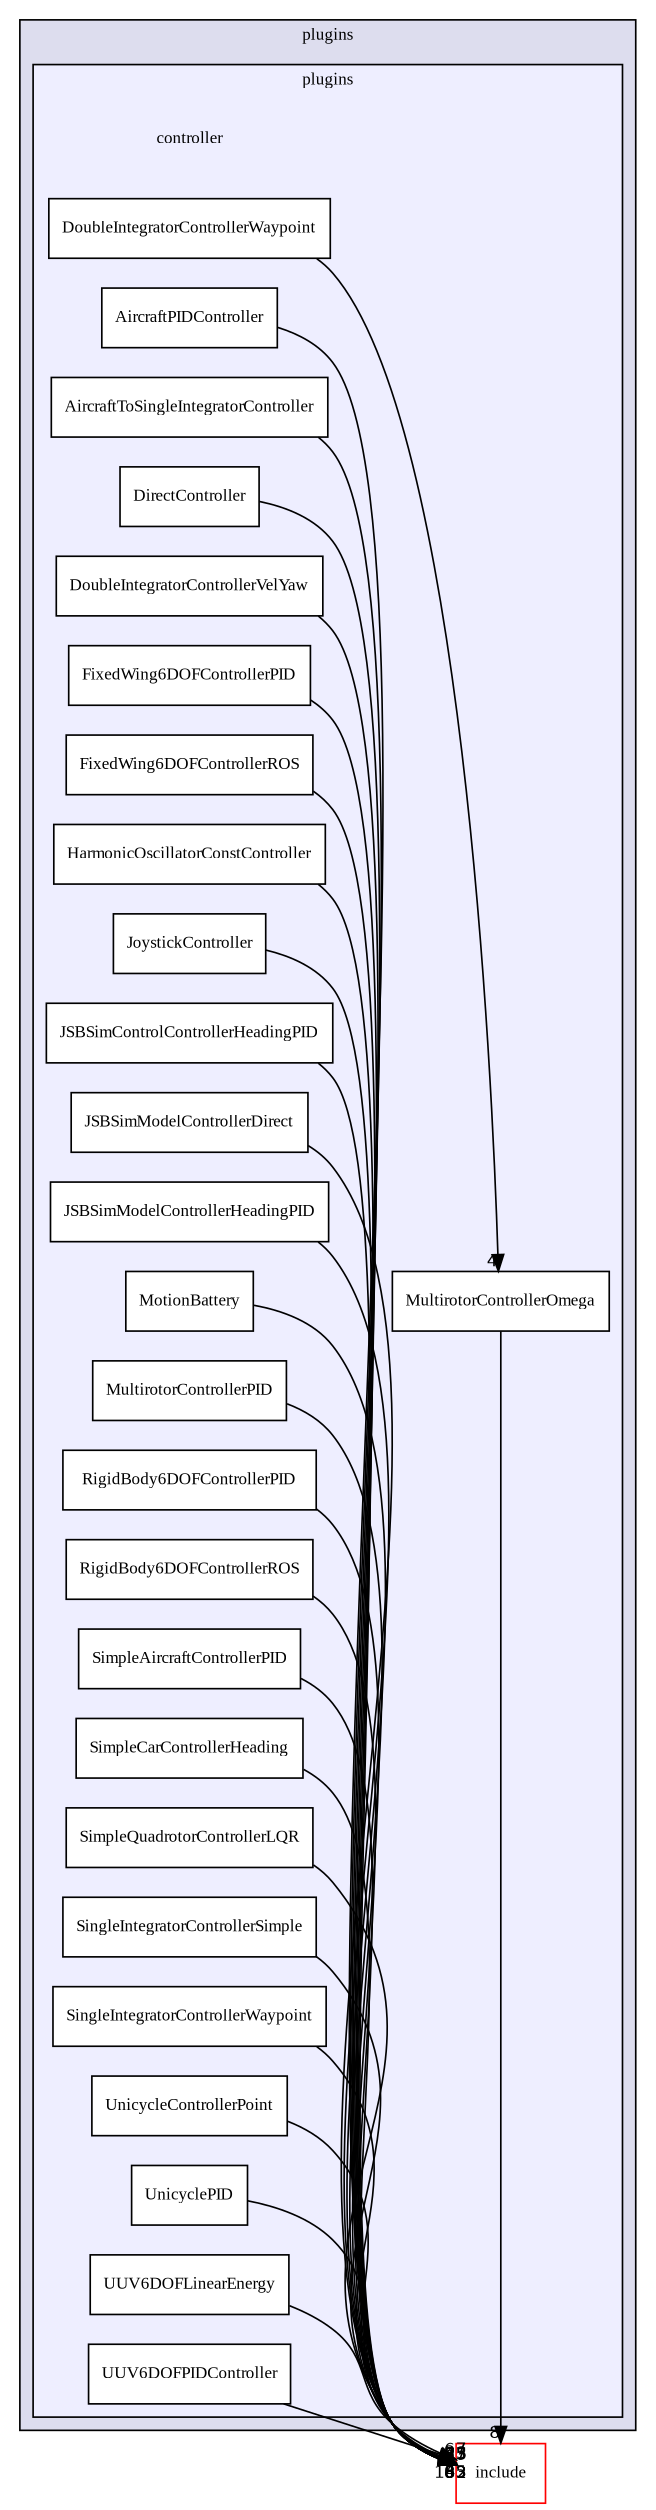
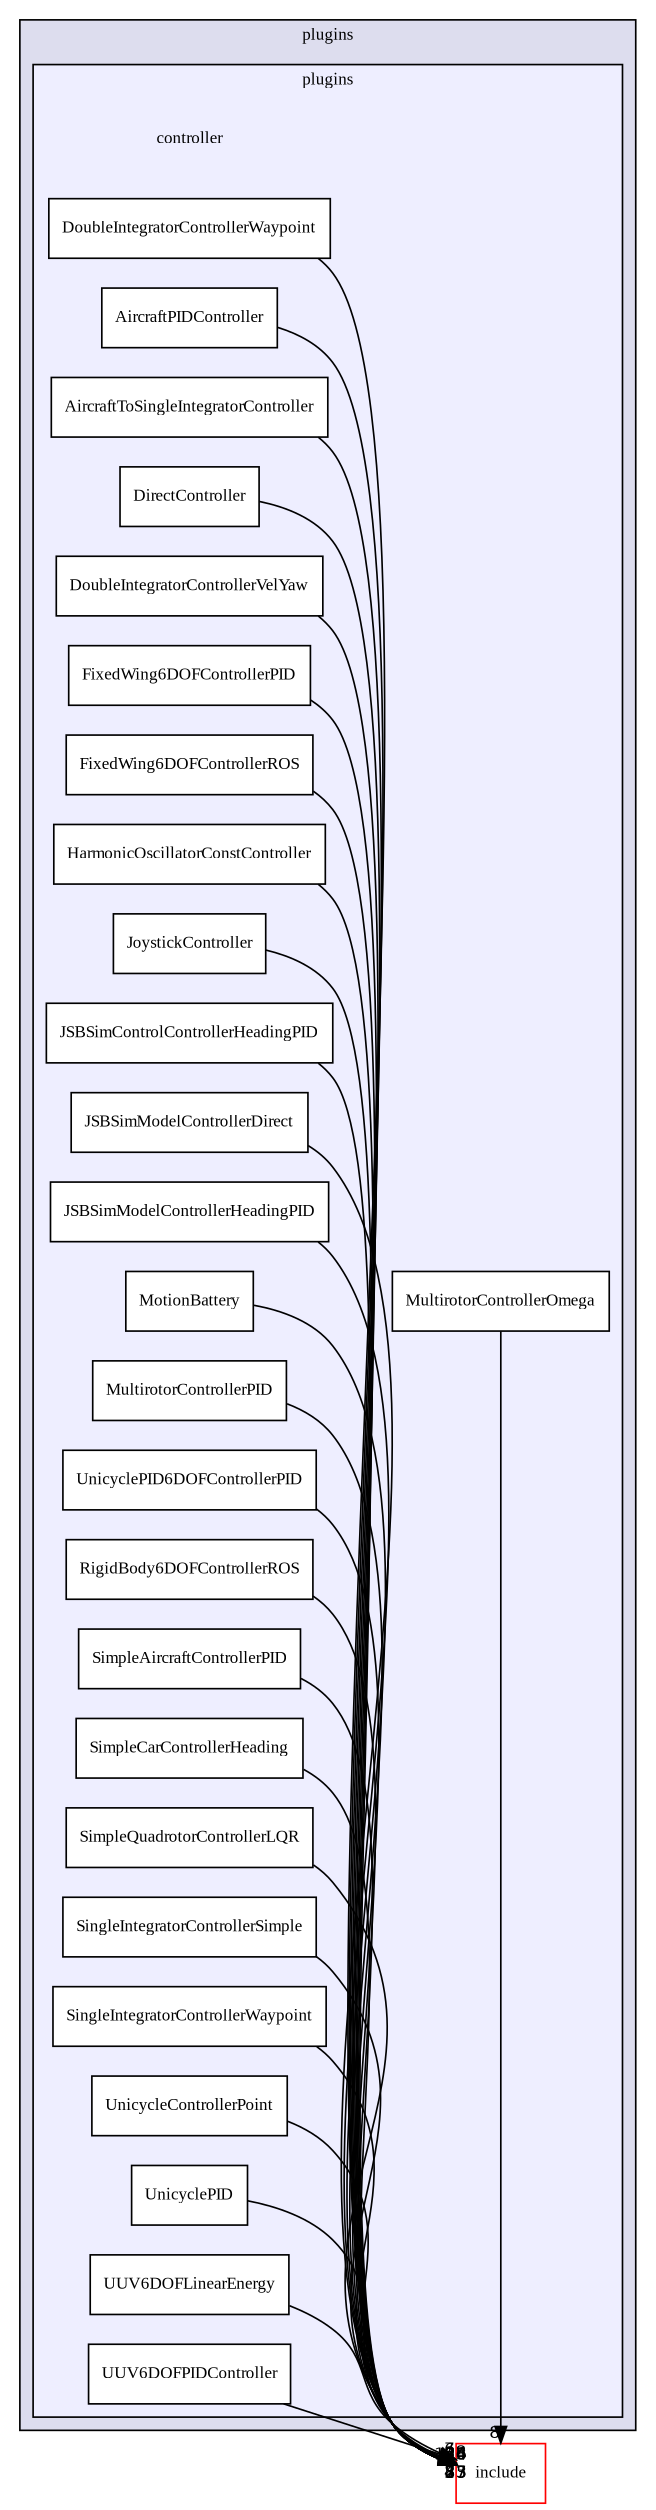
(461, 743) -> (366, 1368)
(190, 1480) -> (190, 1480)
